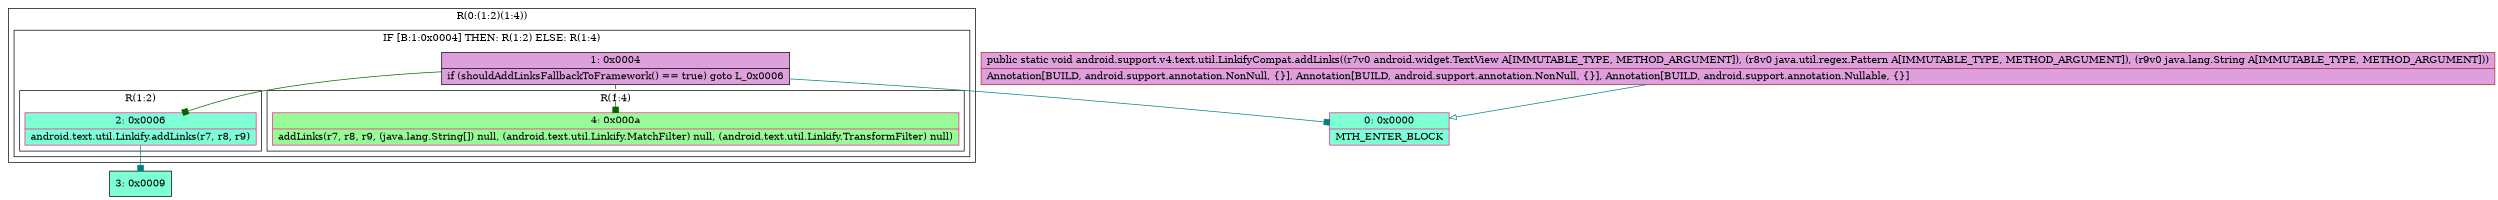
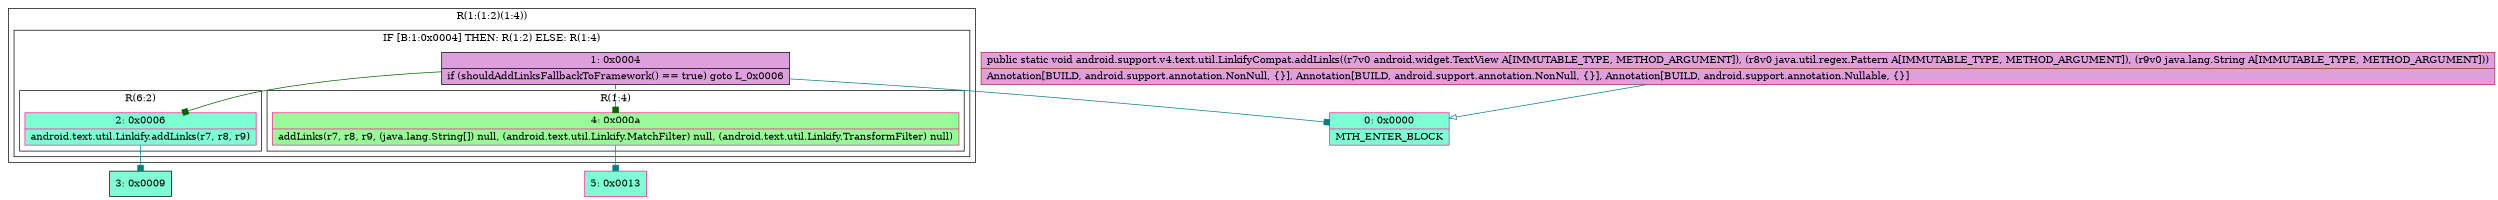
(492, 17) -> (492, 17)
(141, 99) -> (141, 99)
none -> (616, 184)
